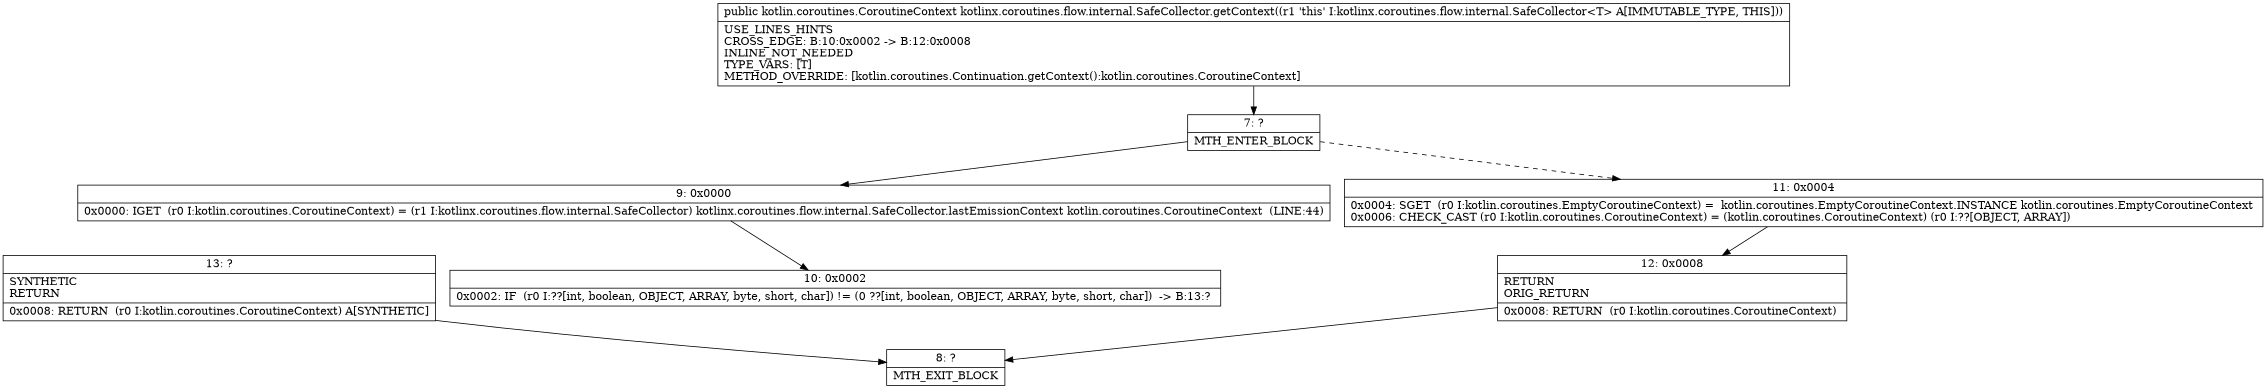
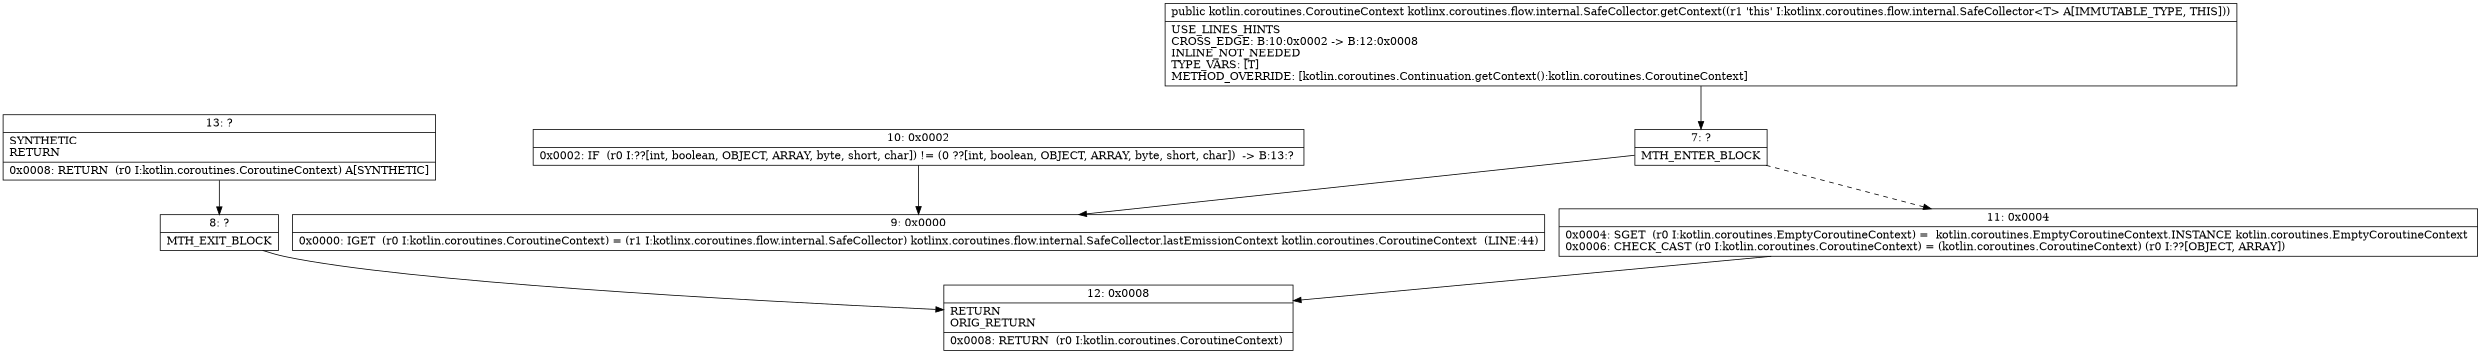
(766, 243) -> (919, 186)
(1255, 334) -> (598, 290)
